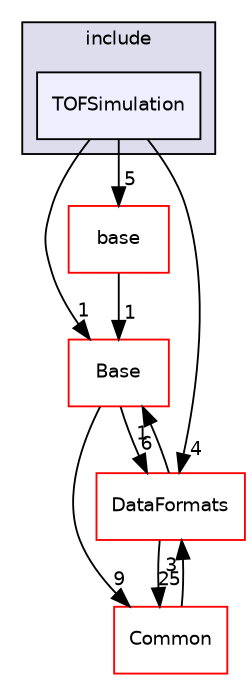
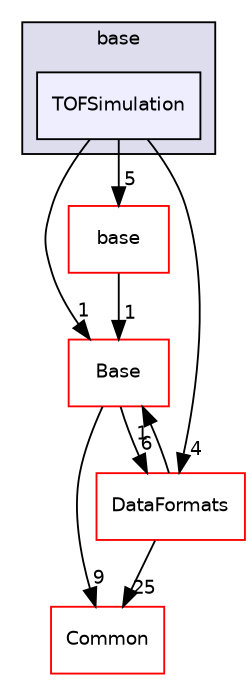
(119, 40) -> (119, 40)
(183, 583) -> none
